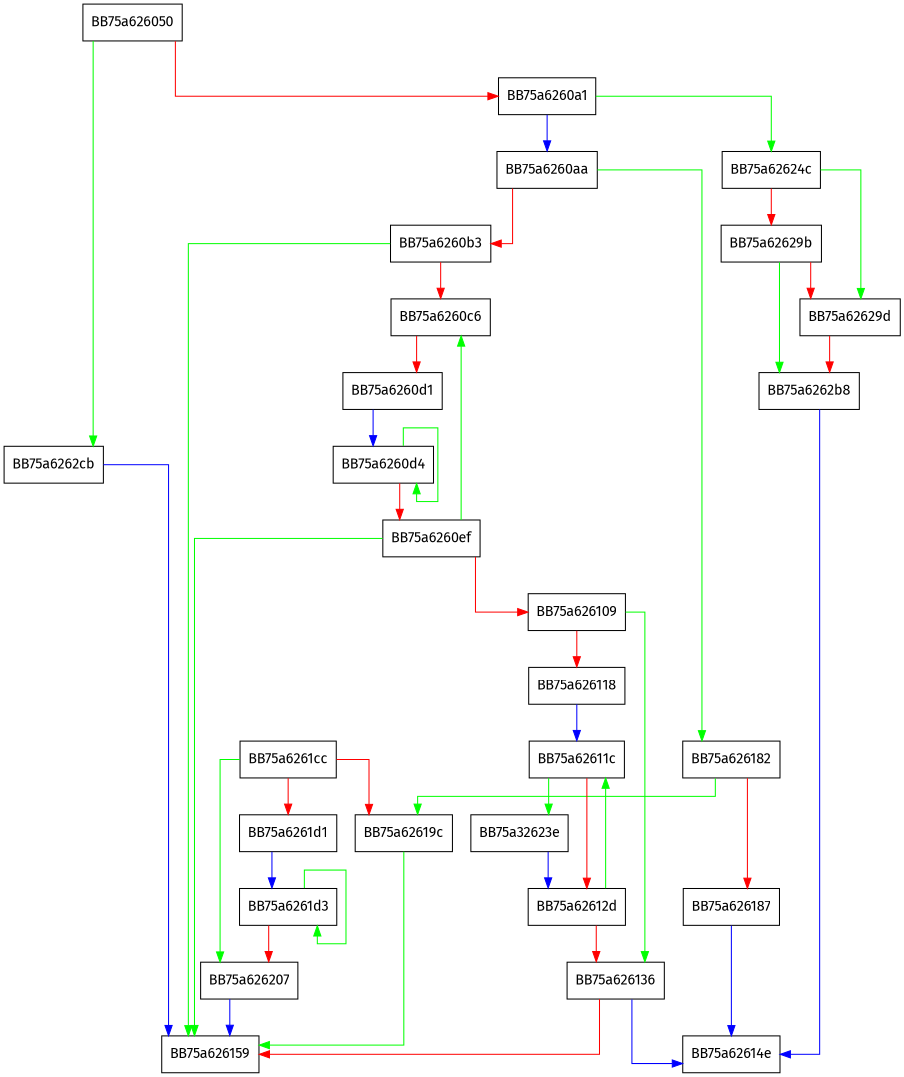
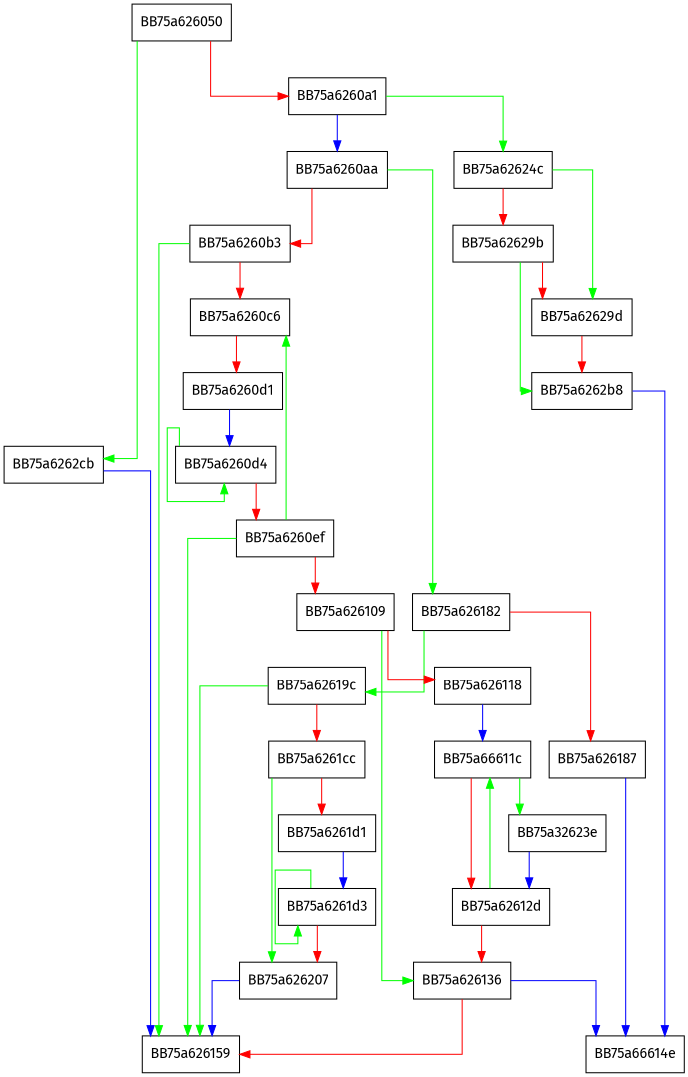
(577, 760) -> (483, 760)
(369, 766) -> (317, 717)
(731, 1054) -> (635, 1054)
